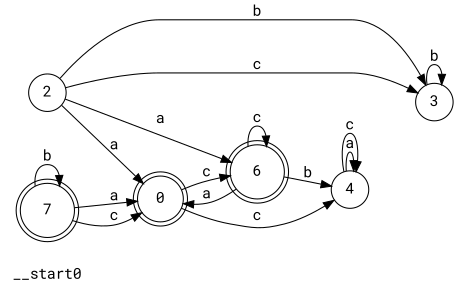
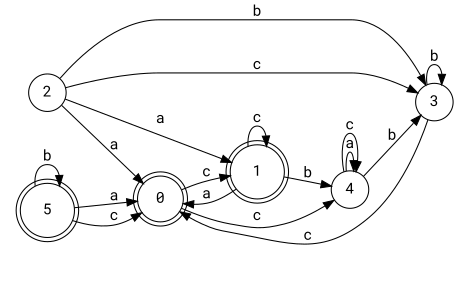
none -> (388, 150)
(257, 172) -> (257, 172)
(47, 210) -> (47, 210)
none -> (337, 238)
(47, 275) -> none
